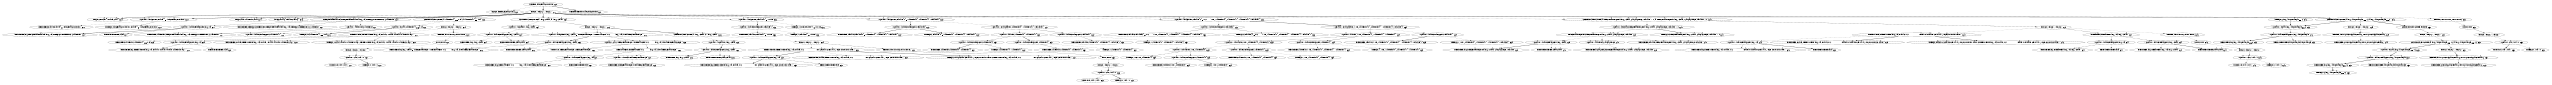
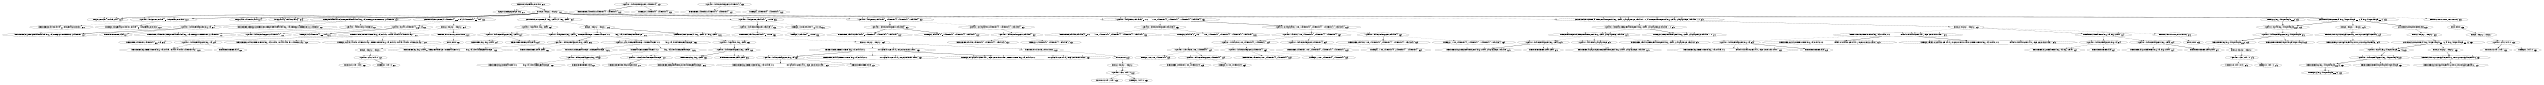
(563, 8) -> (636, 61)
(1019, 35) -> none
